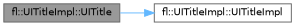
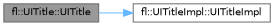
(62, 13) -> (51, 13)
